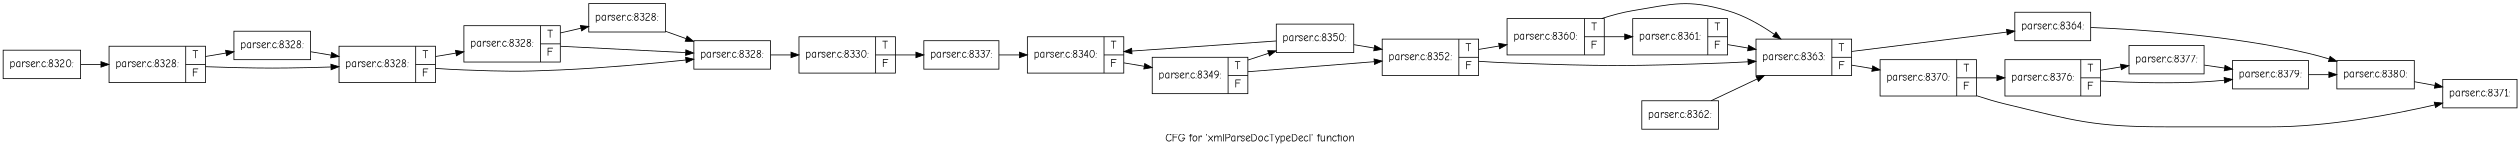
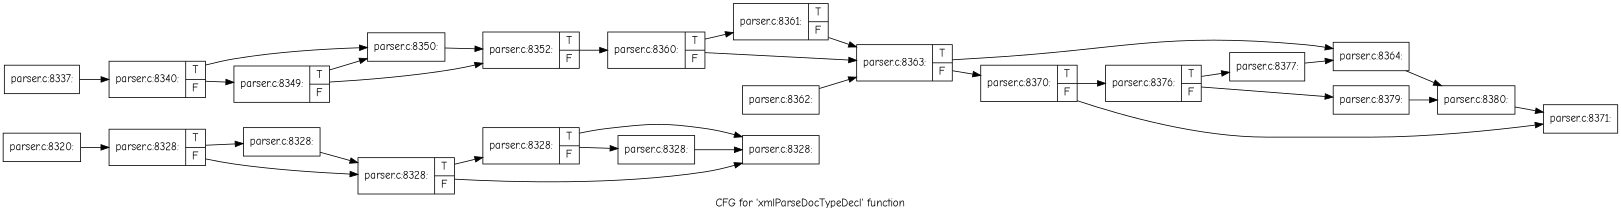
(1204, 46) -> (282, 53)
(847, 55) -> none
(1613, 65) -> none
(2214, 67) -> (1315, 62)
